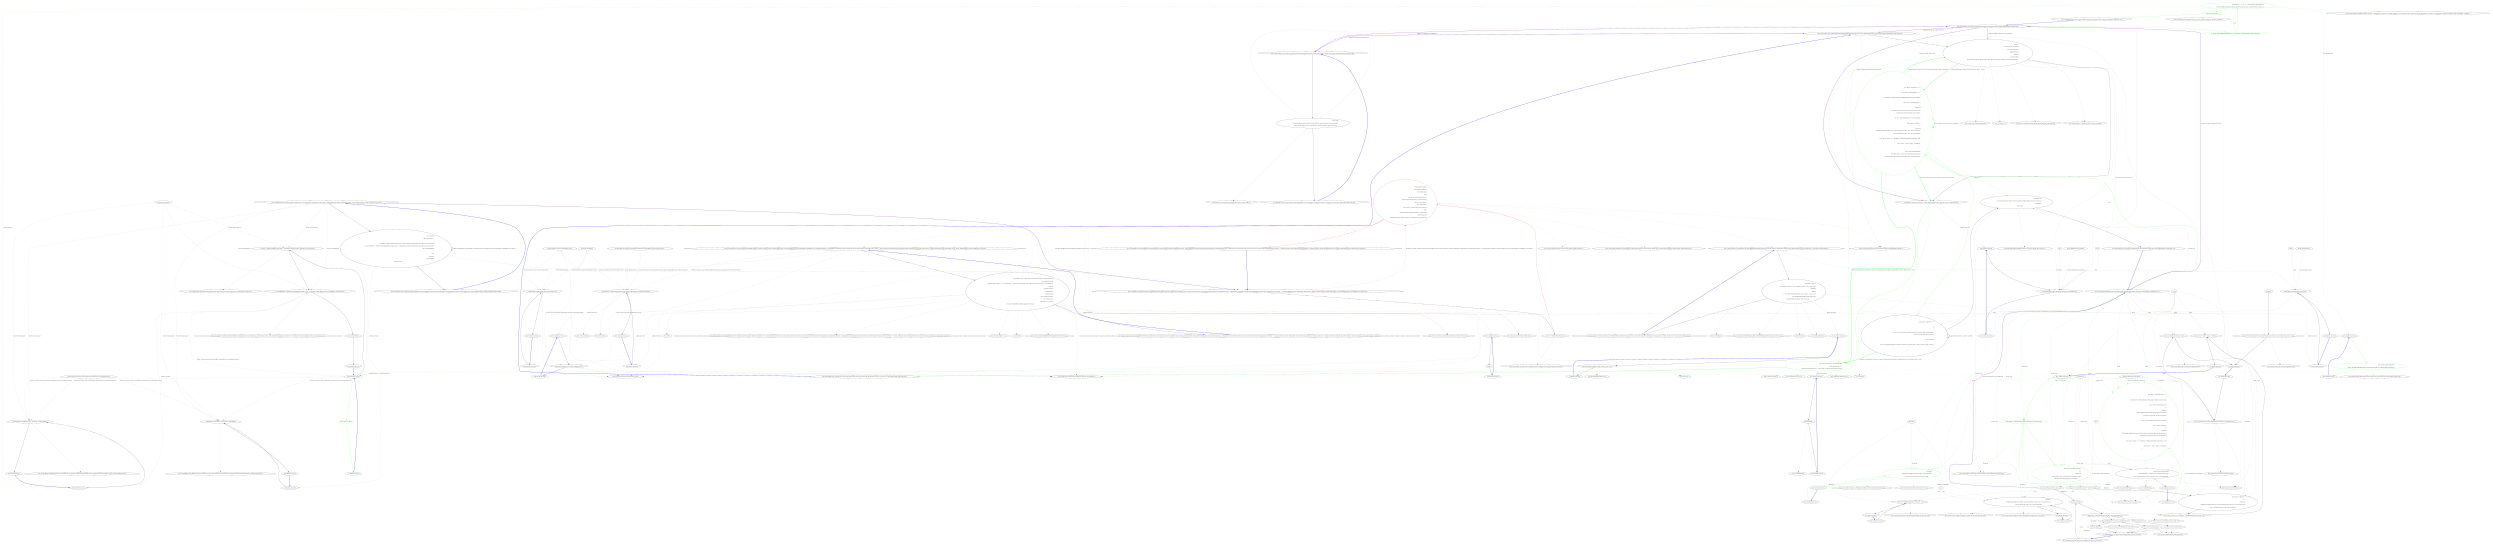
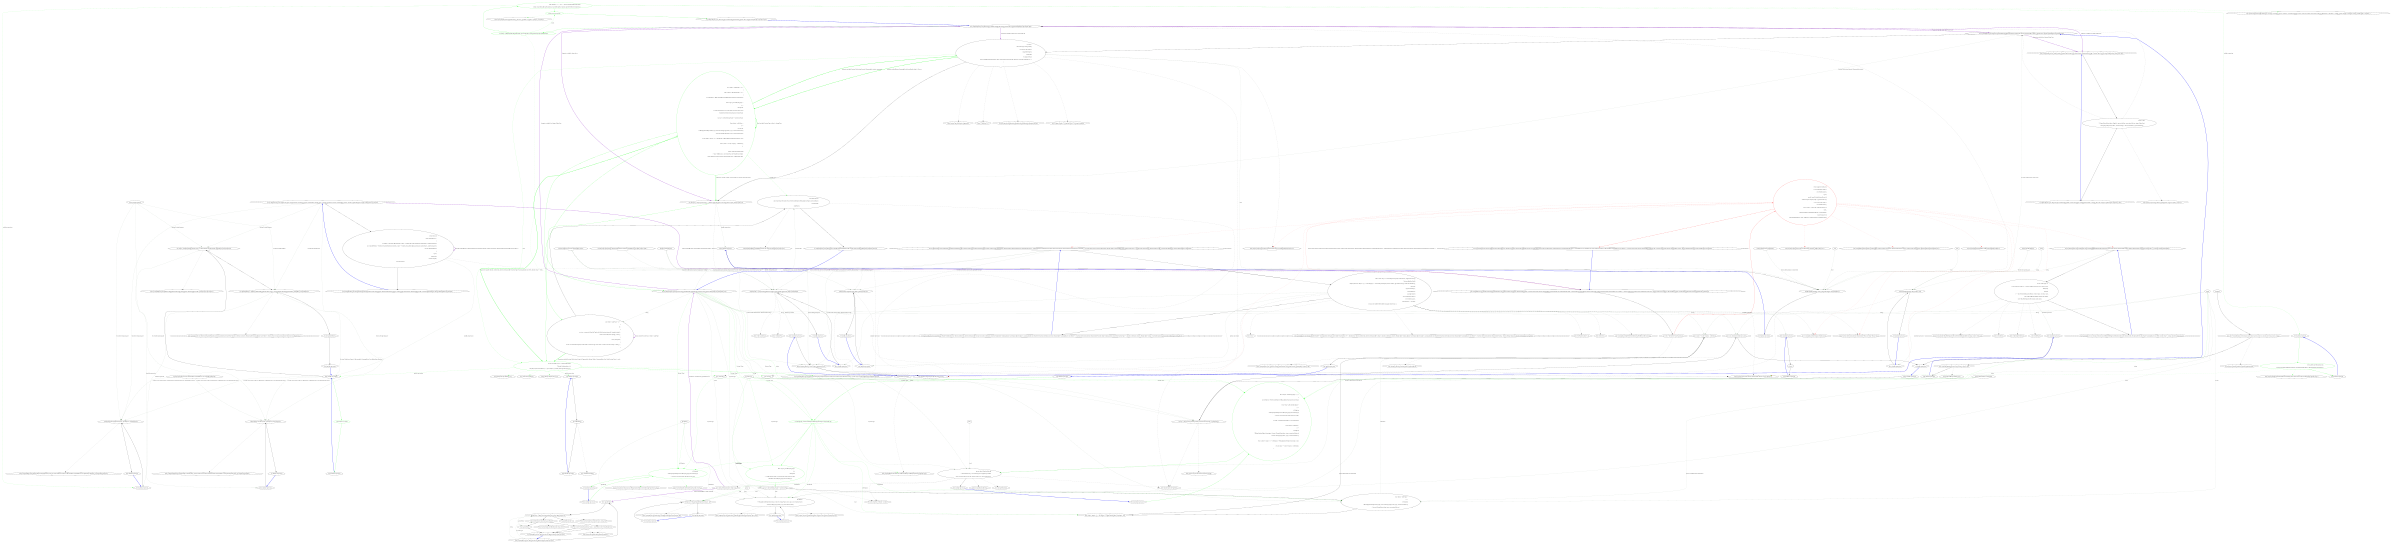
none -> (1983, 249)
(2064, 491) -> (704, 491)
